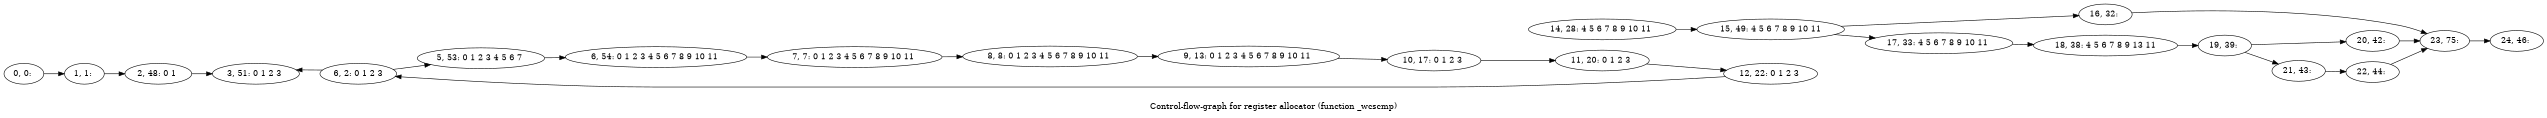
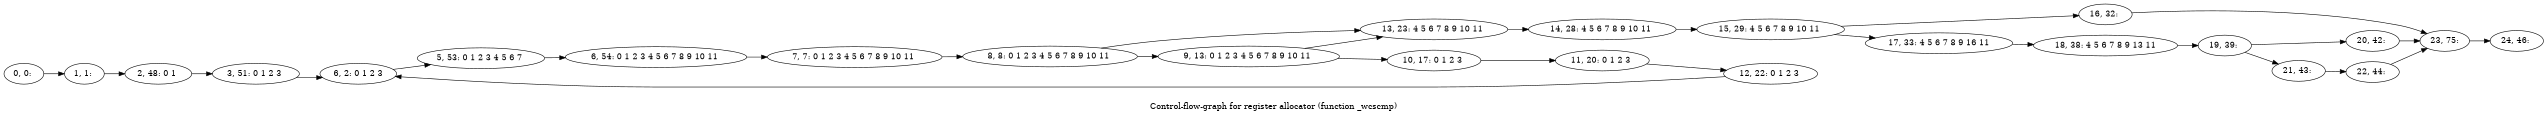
none -> (1434, 29)
(1771, 29) -> (1771, 29)
(1939, 43) -> (1939, 43)
(312, 70) -> (306, 78)
